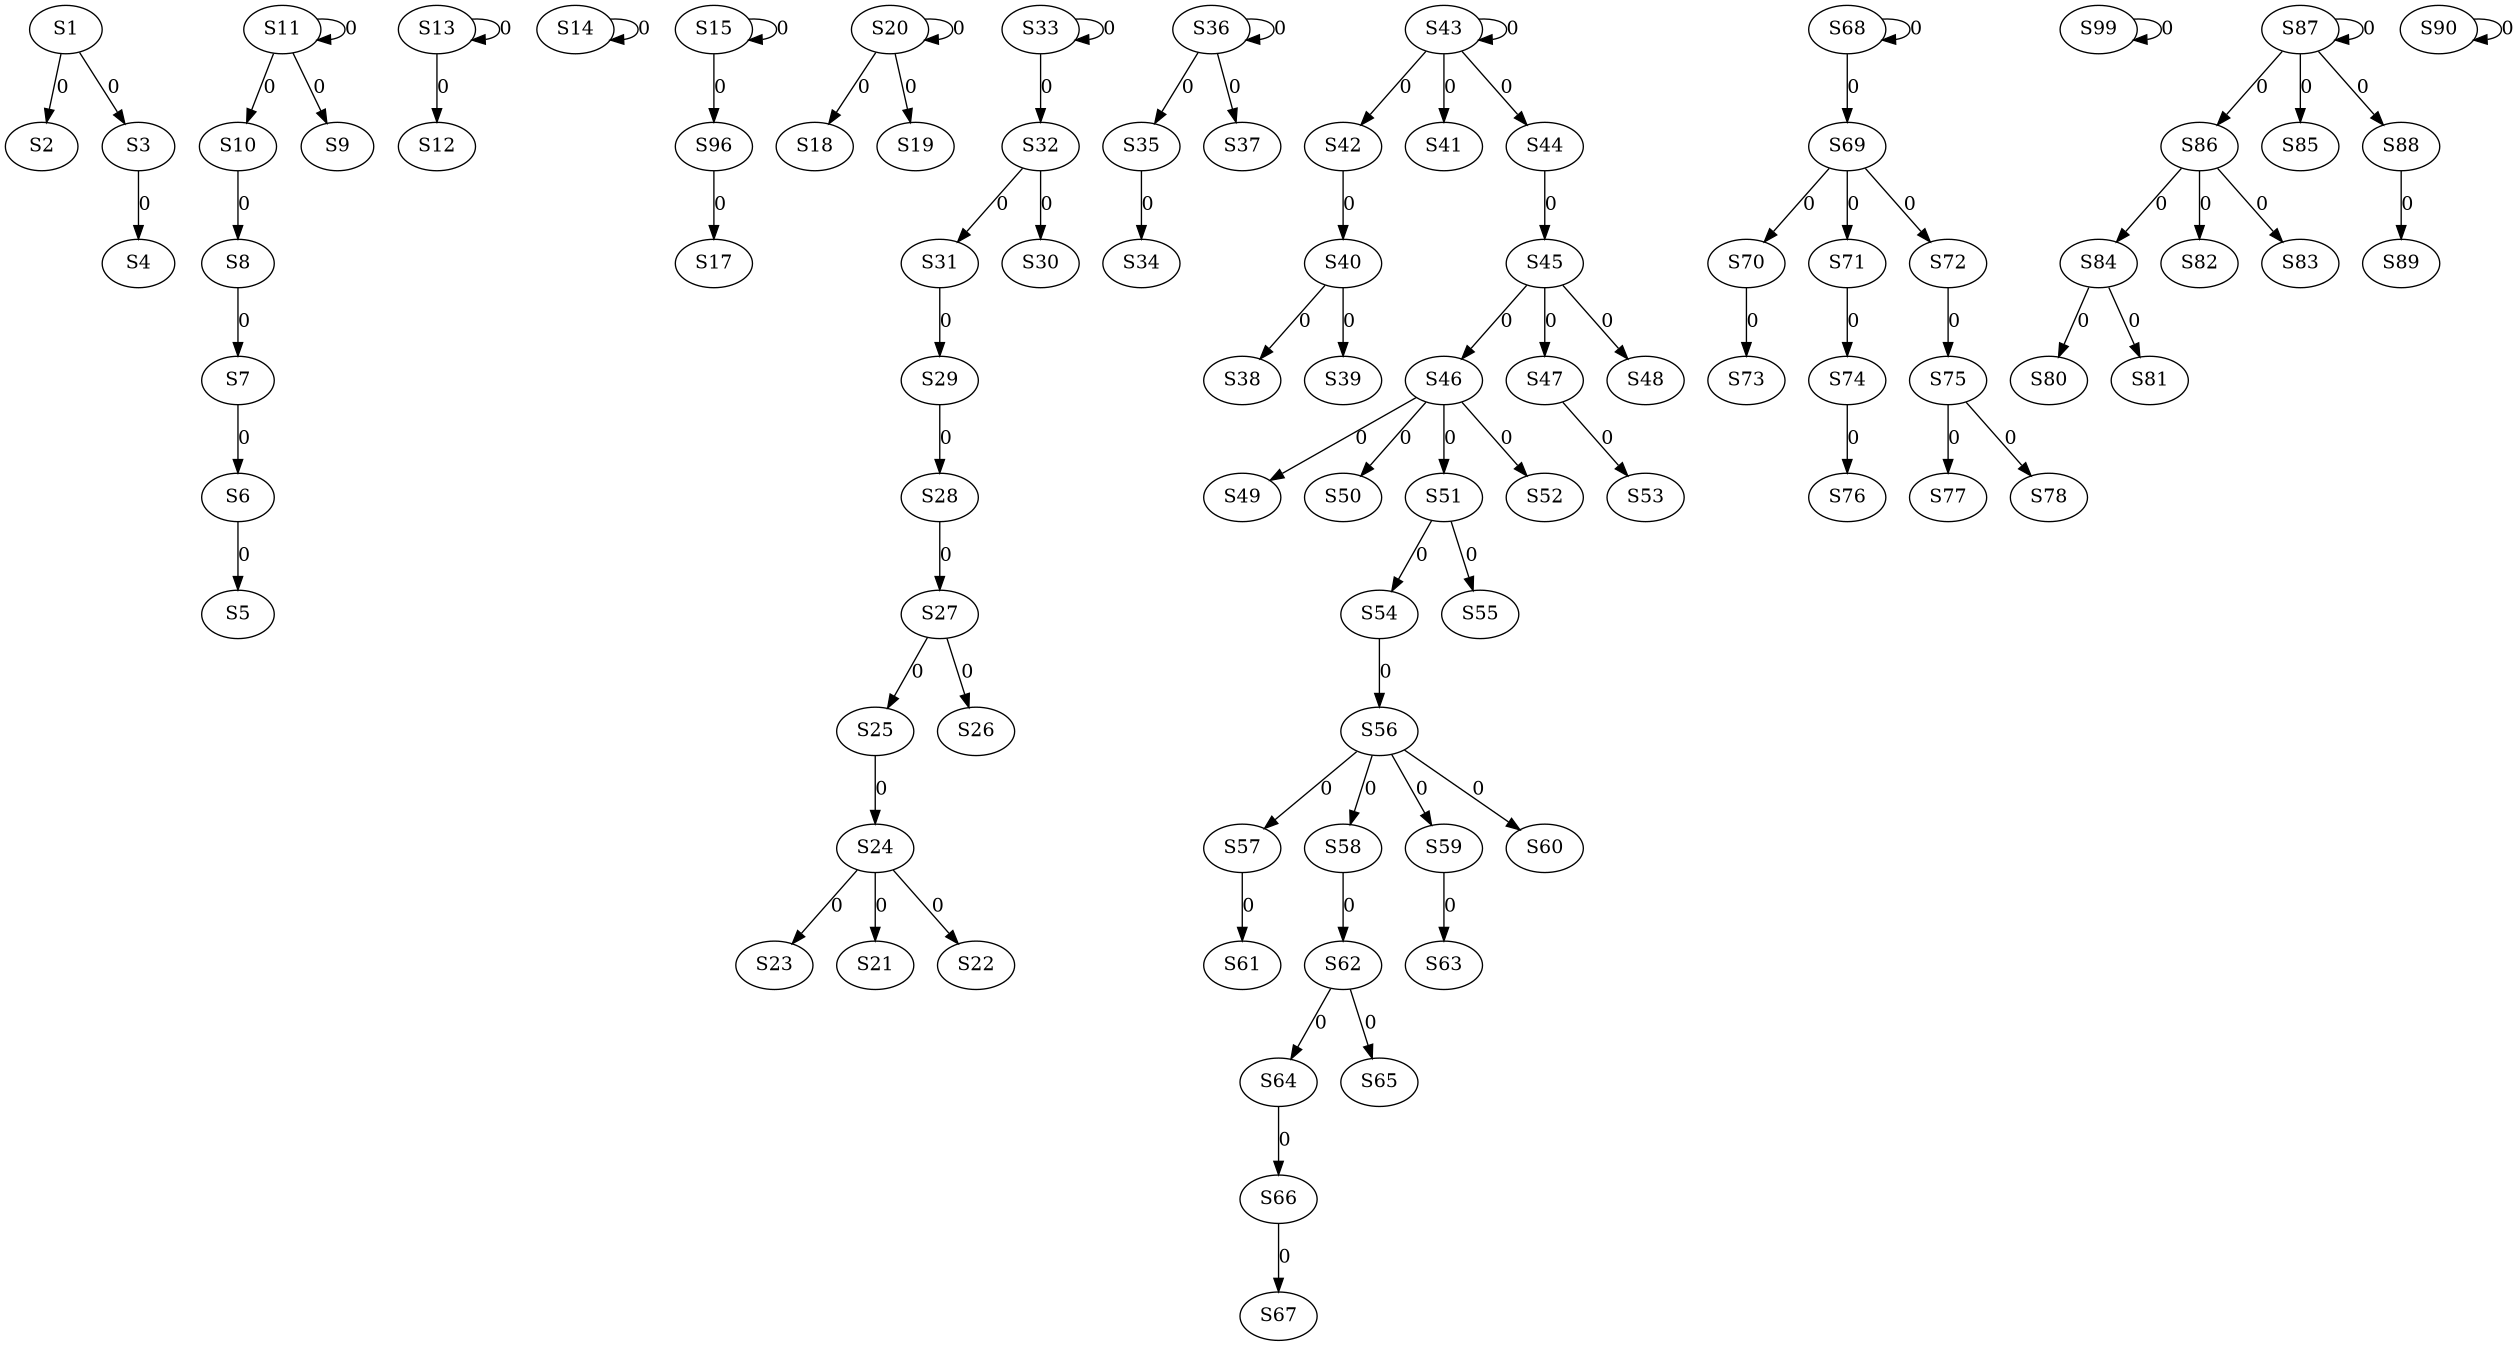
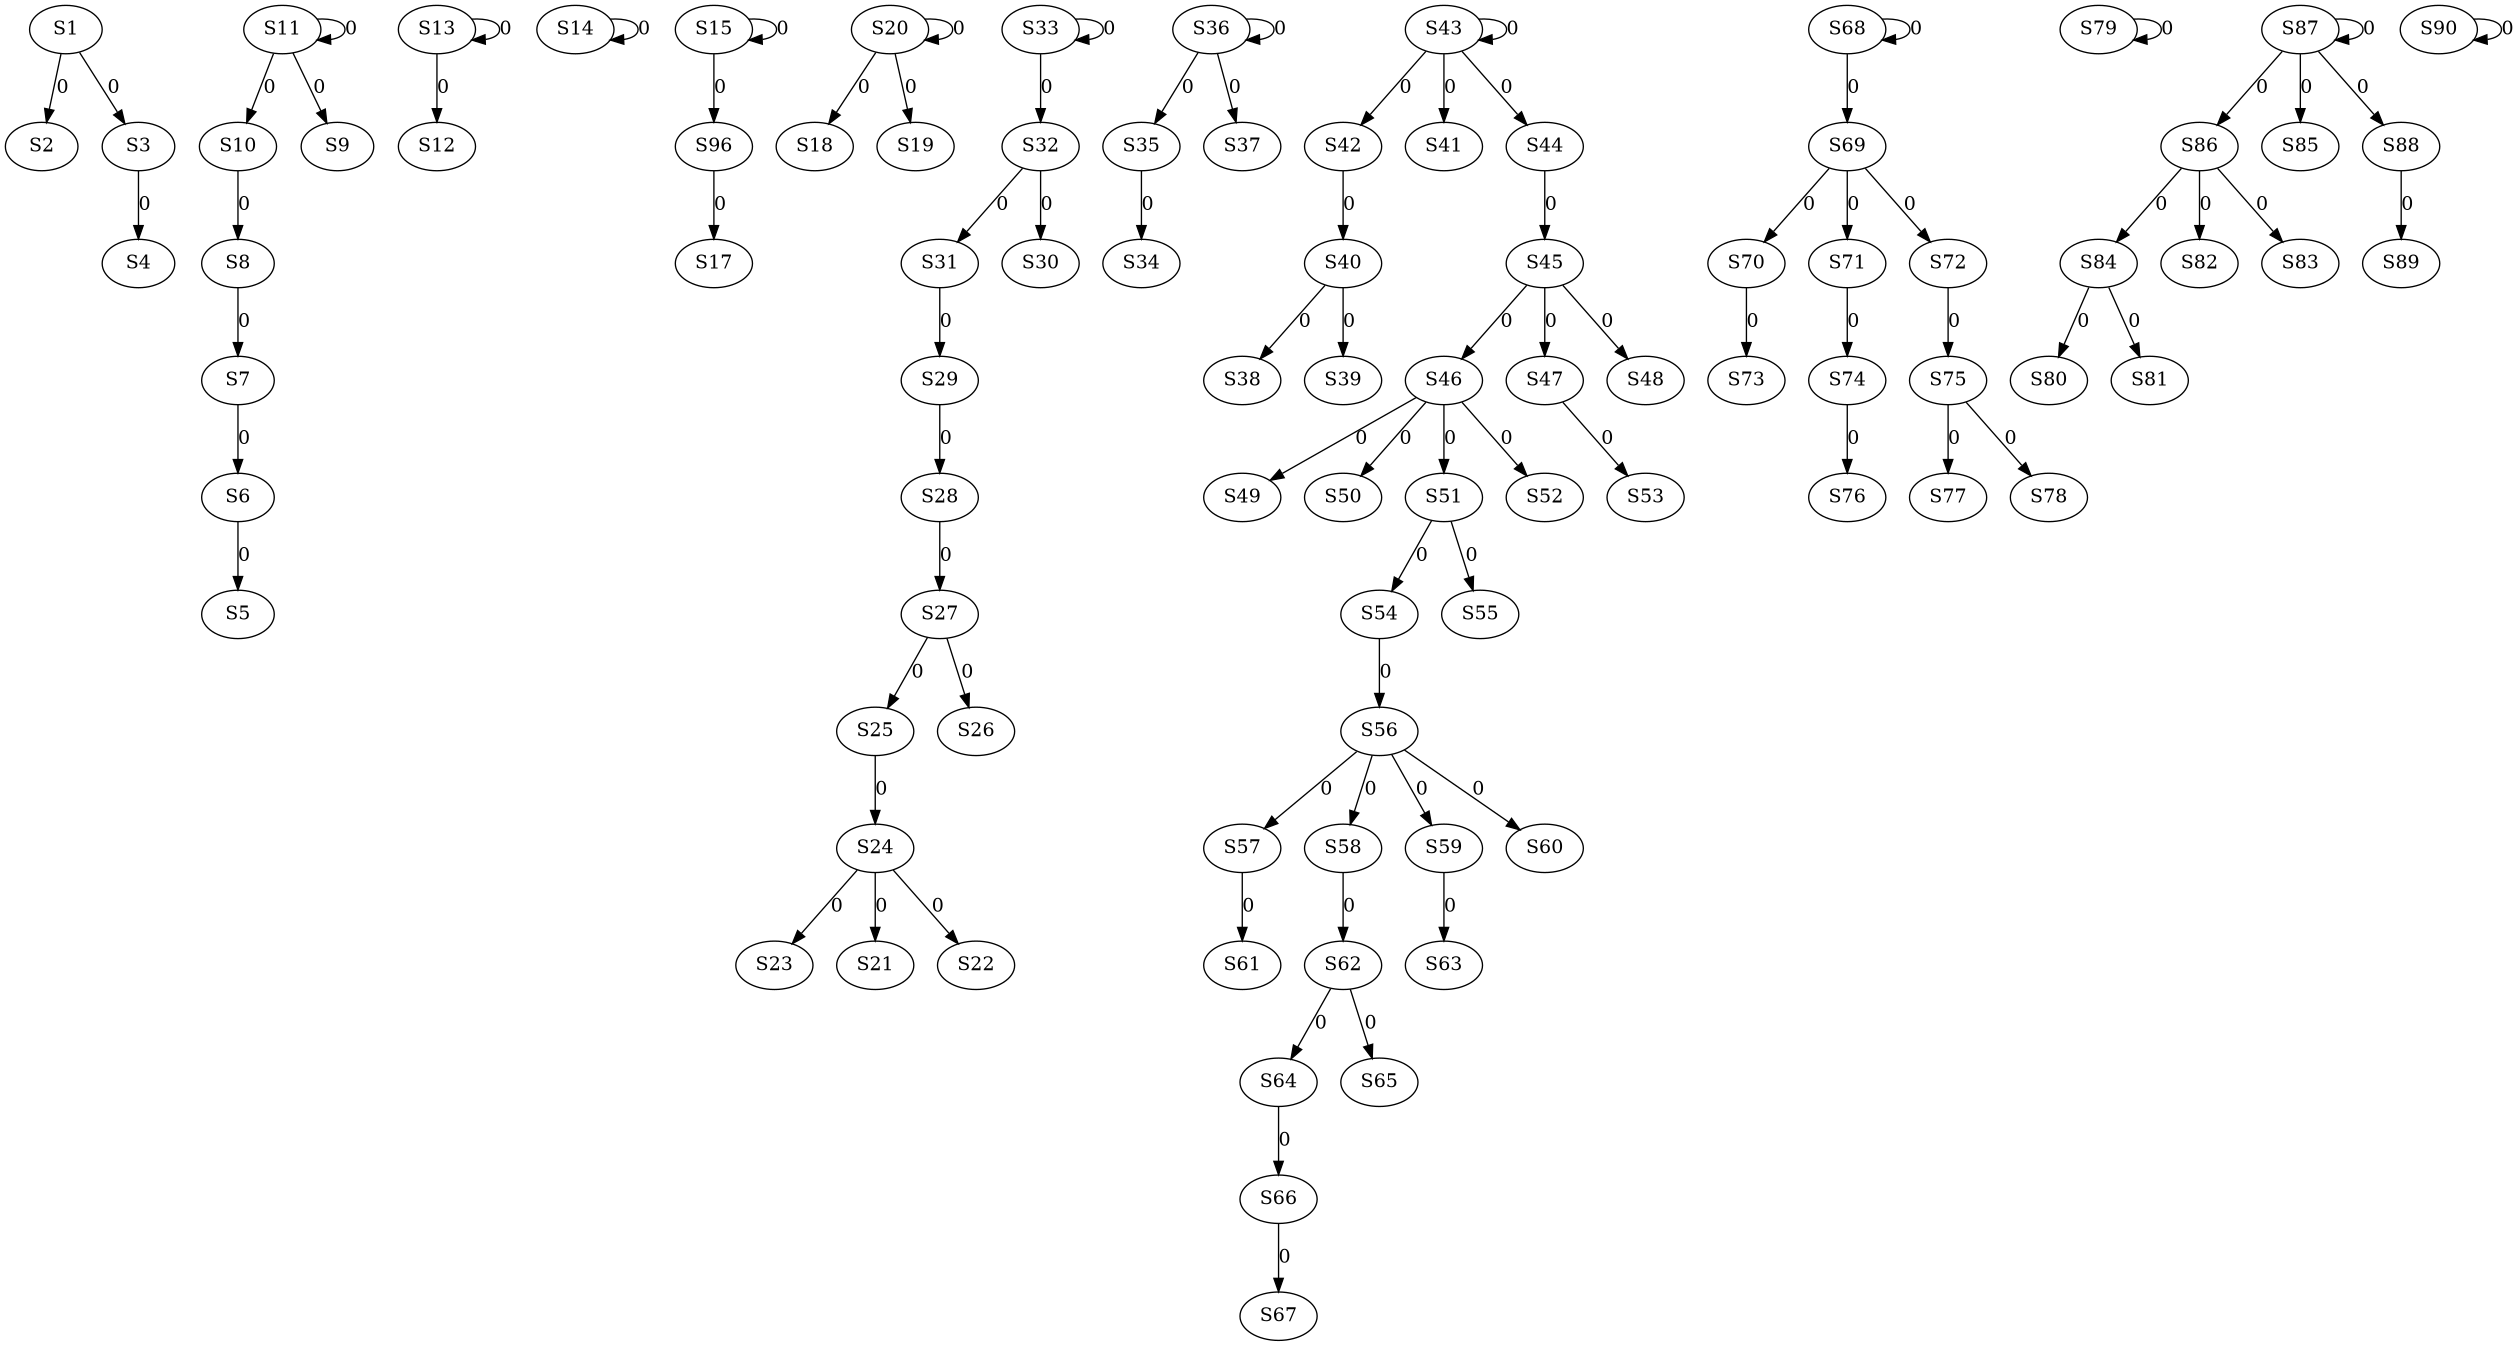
(2099, 30) -> (2099, 30)
